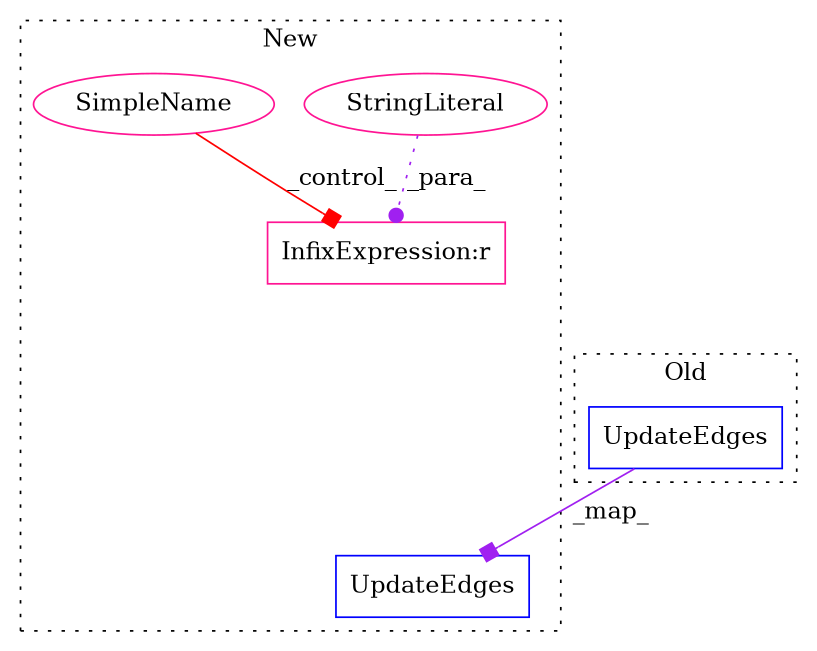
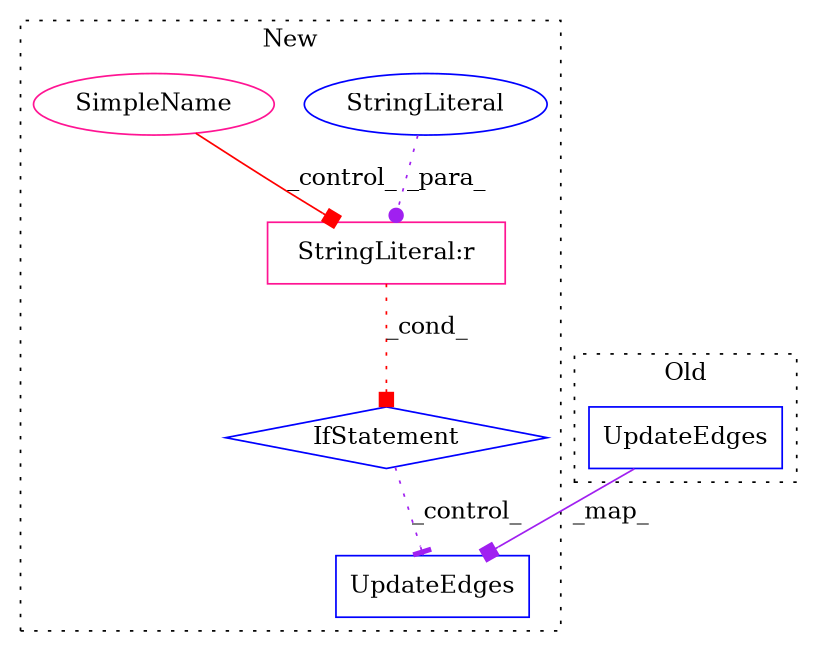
(426, 104) -> (426, 104)
(386, 253) -> (386, 253)
none -> (386, 438)
